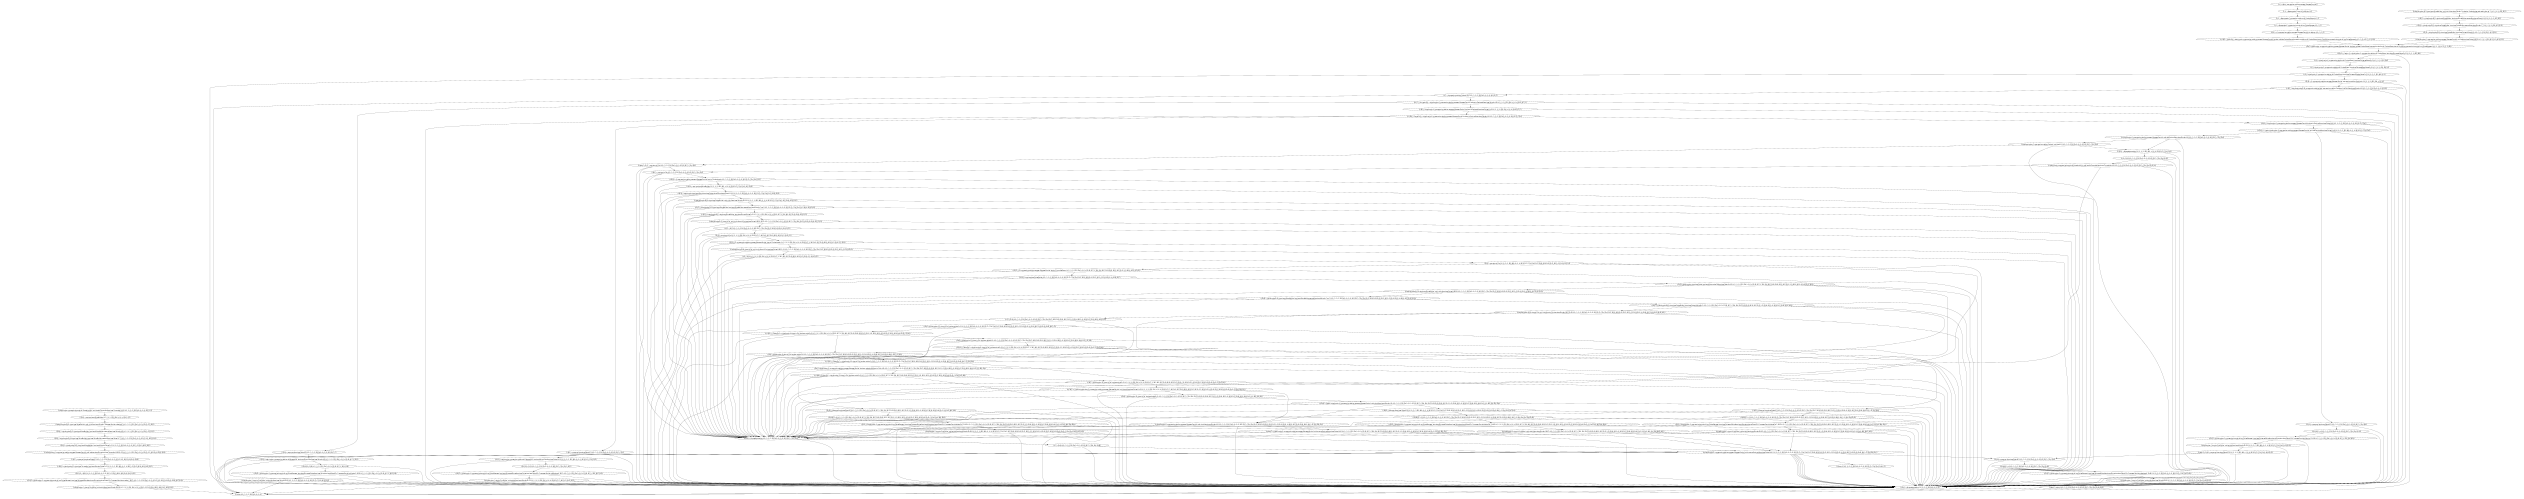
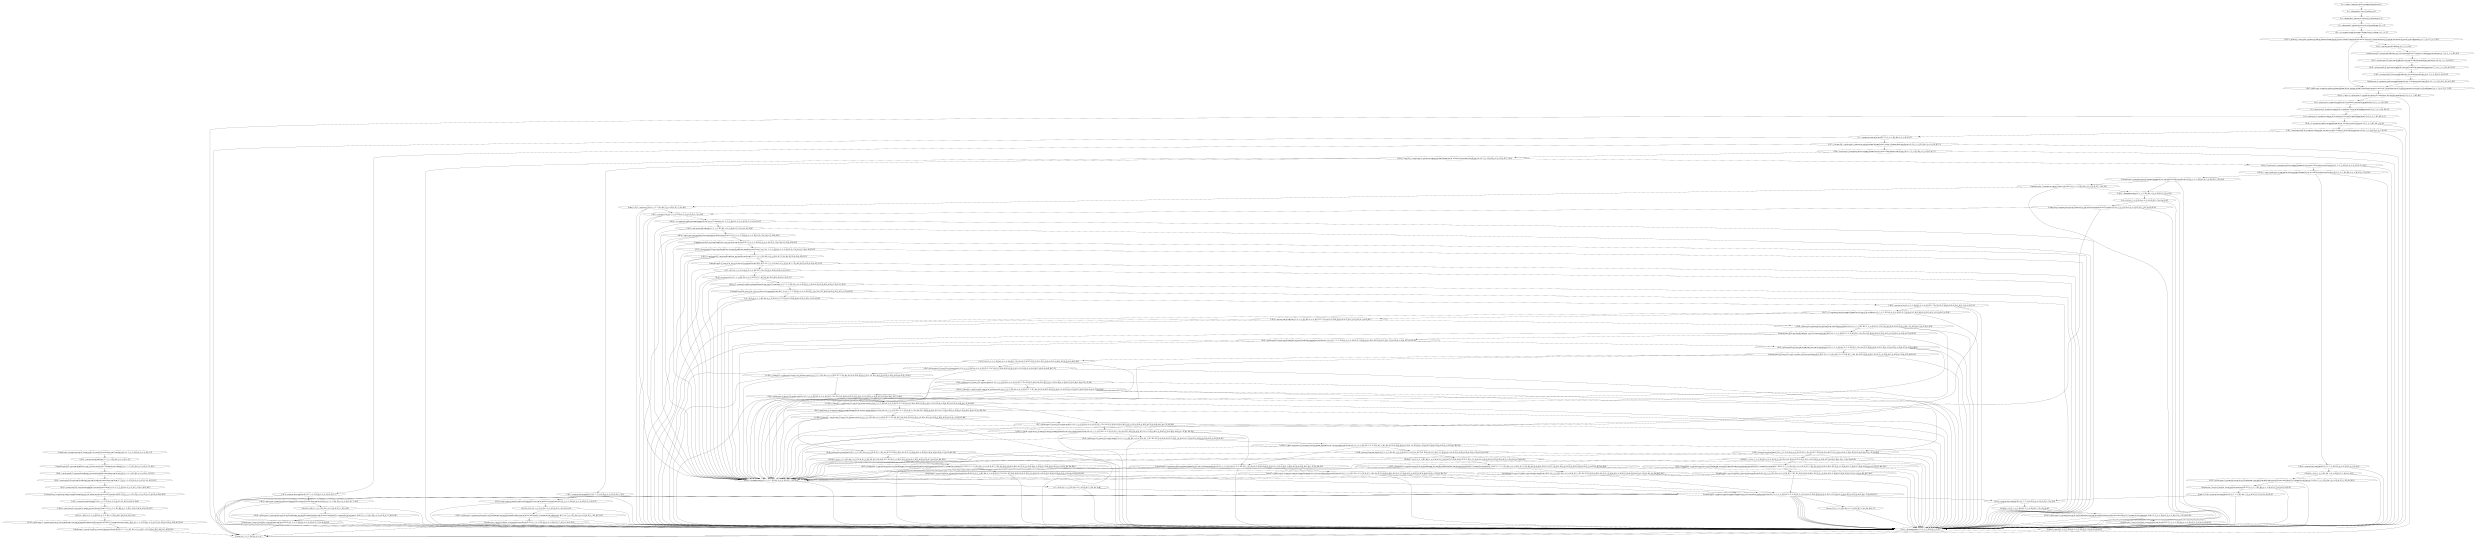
none -> (2394, 46)
